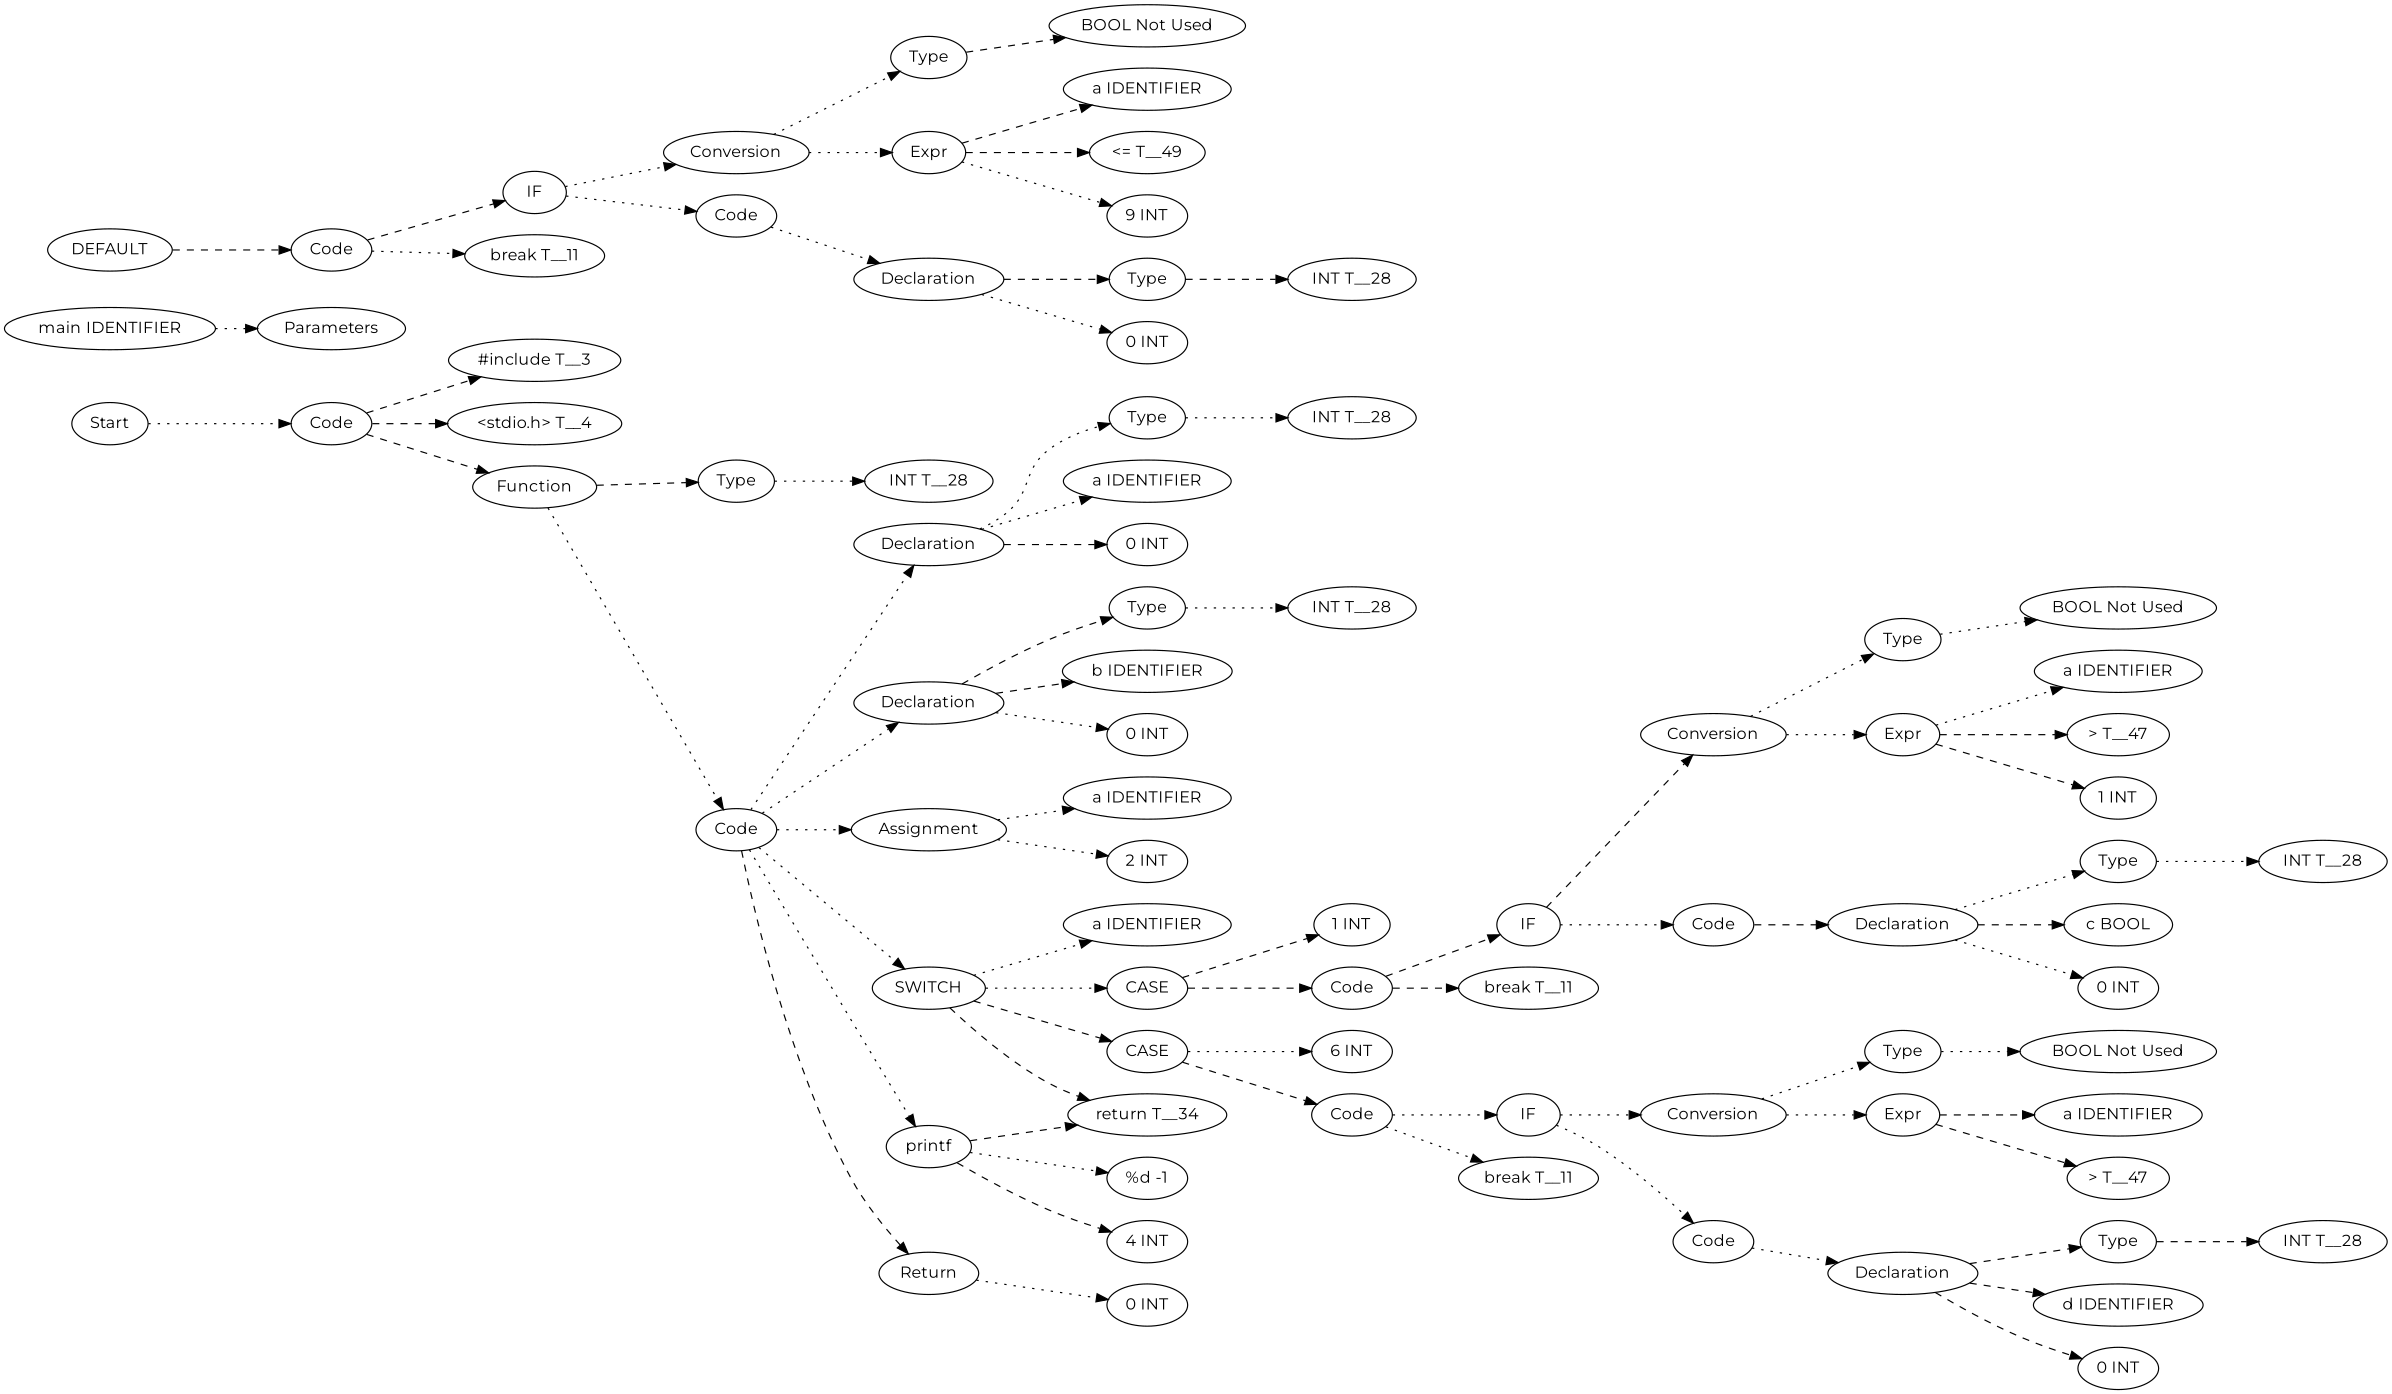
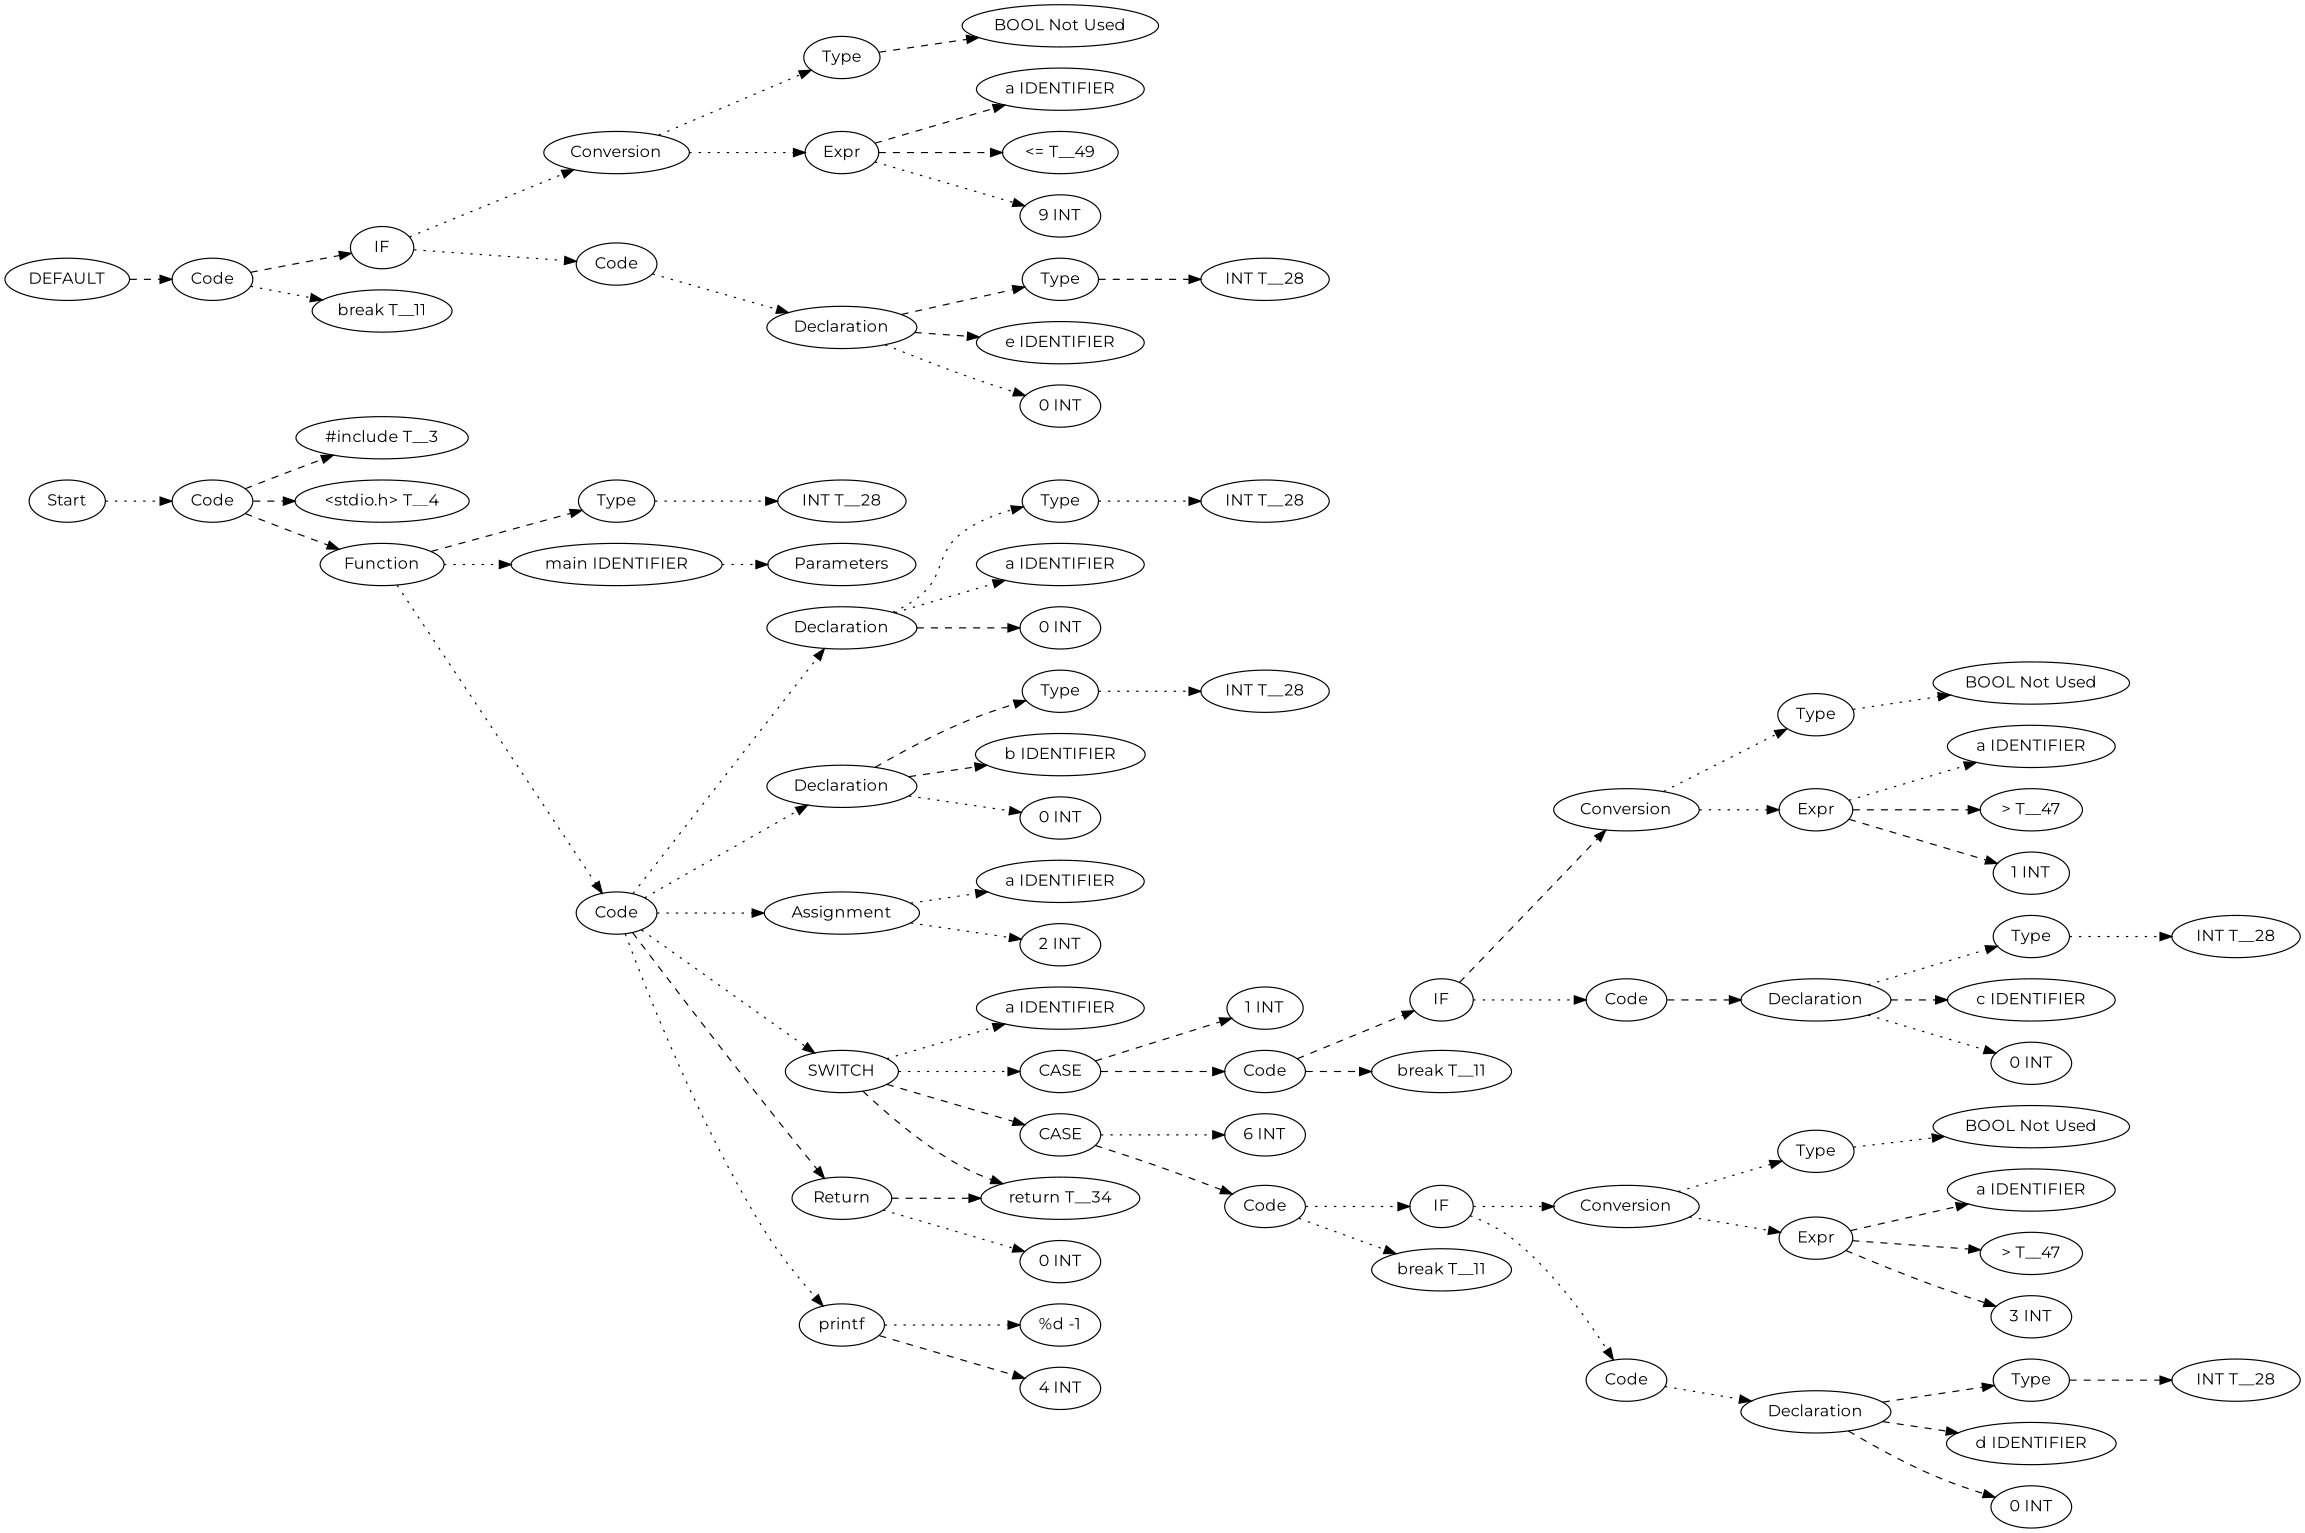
none -> (1060, 343)
none -> (472, 565)
(2118, 925) -> (2031, 1000)
(1018, 1134) -> (930, 1198)
none -> (2031, 1317)
